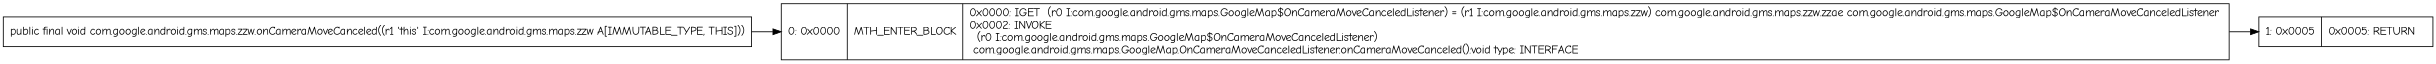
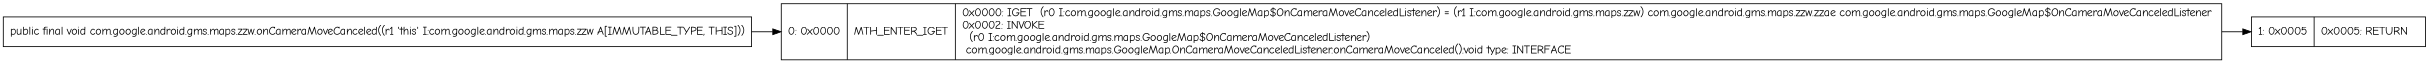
(905, 31) -> (901, 31)
